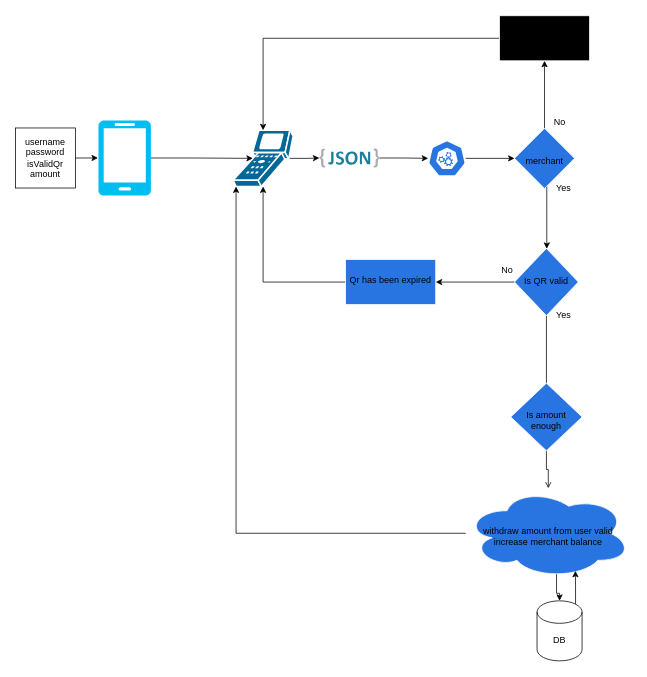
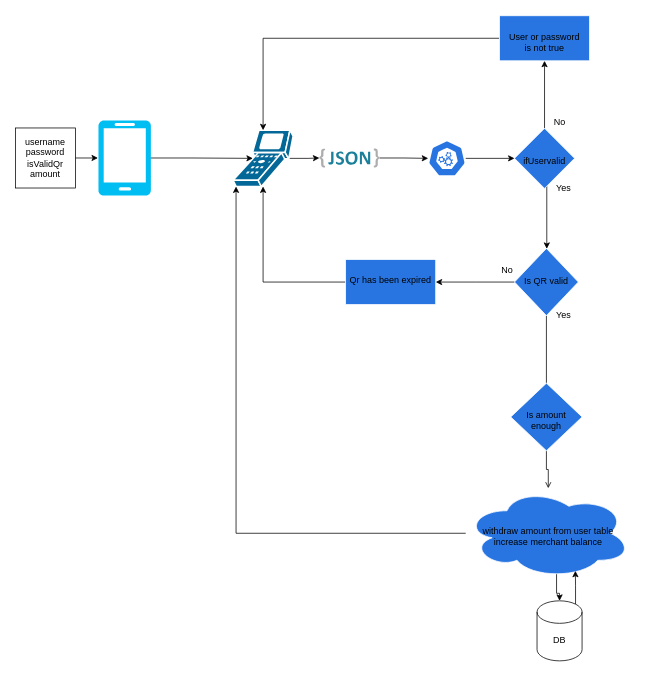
(544, 38) -> (544, 38)
(544, 139) -> (544, 139)
(548, 504) -> (548, 504)
